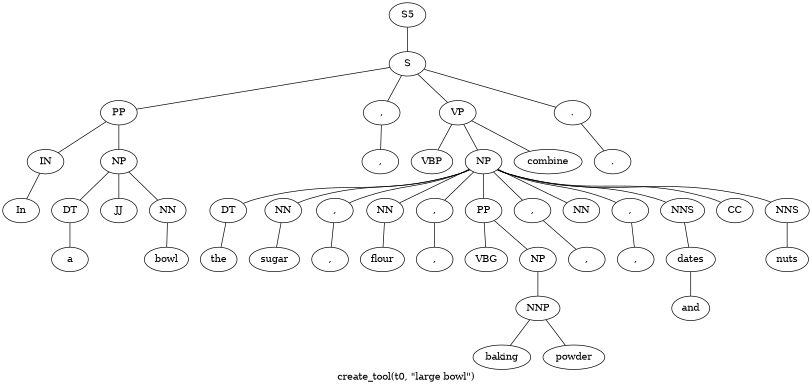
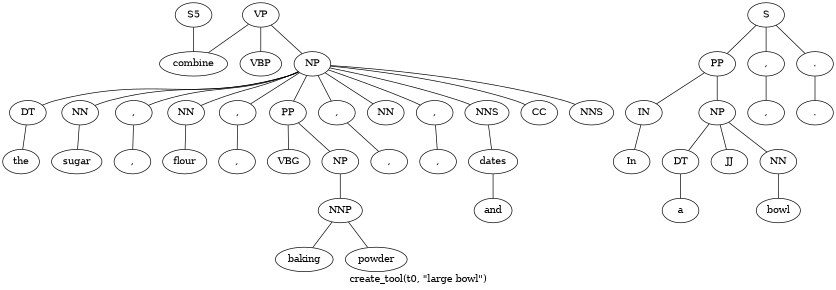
(408, 39) -> (194, 39)
(433, 88) -> none
(787, 259) -> none
